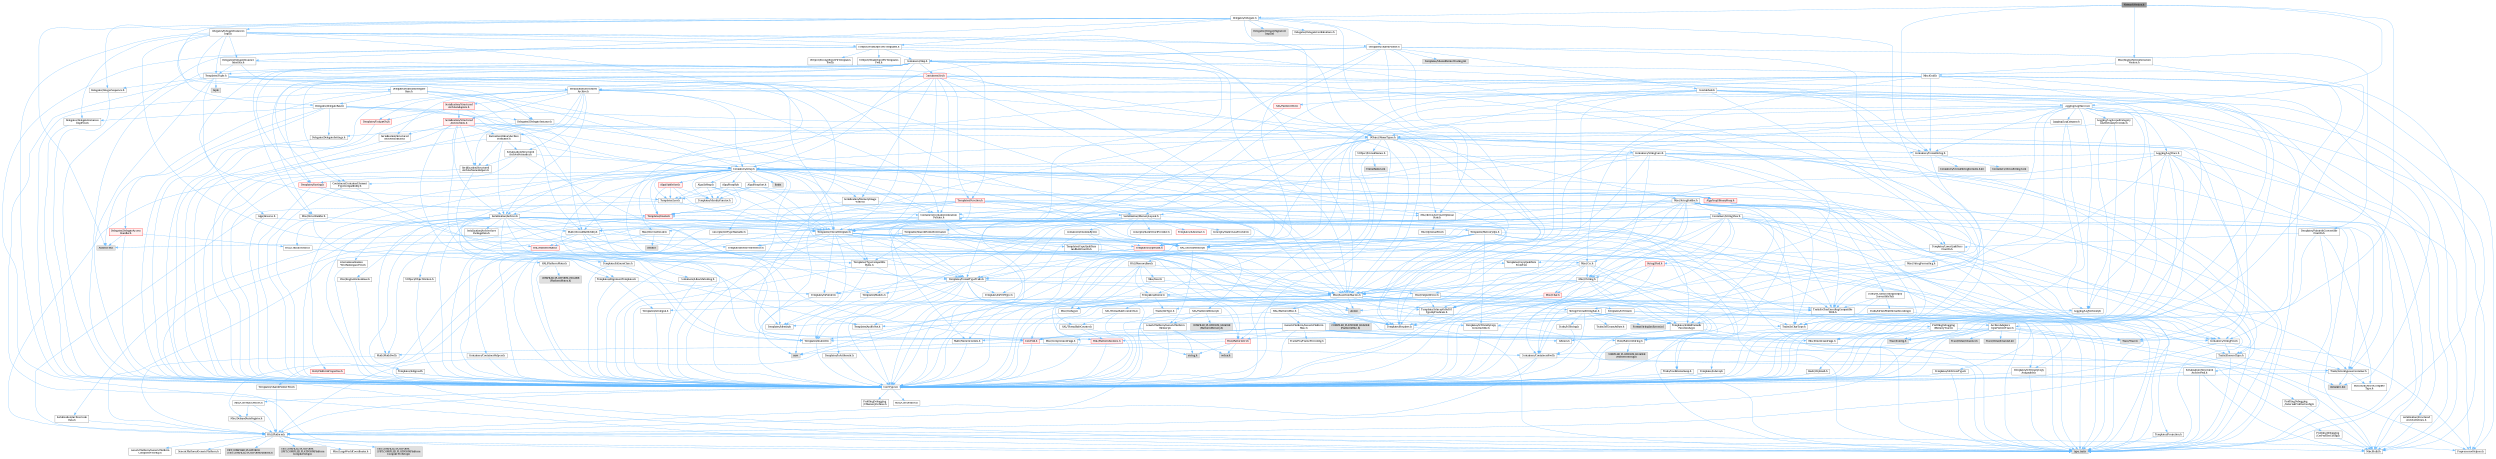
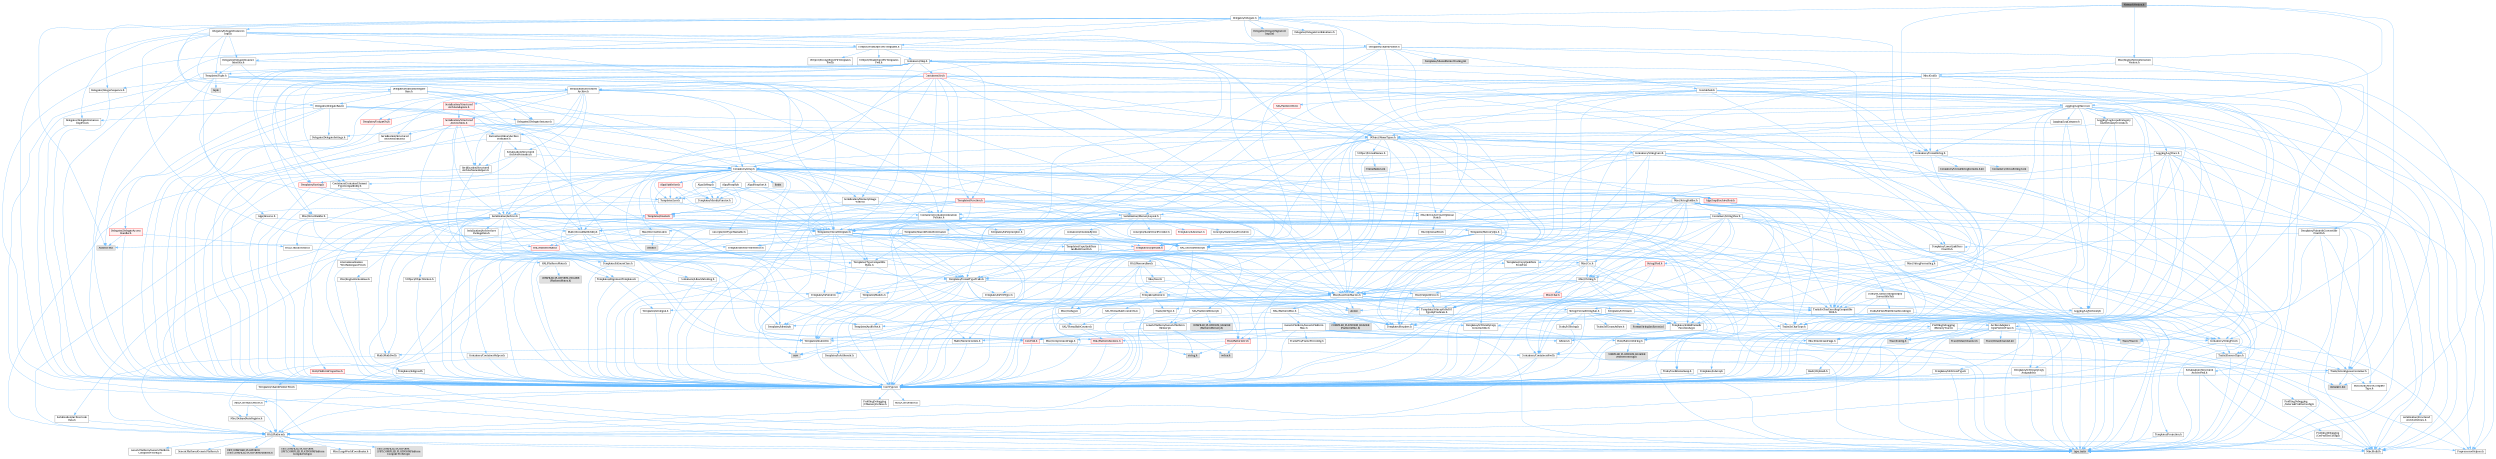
(1720, 201) -> (1720, 201)
none -> (1006, 232)
none -> (2075, 248)
